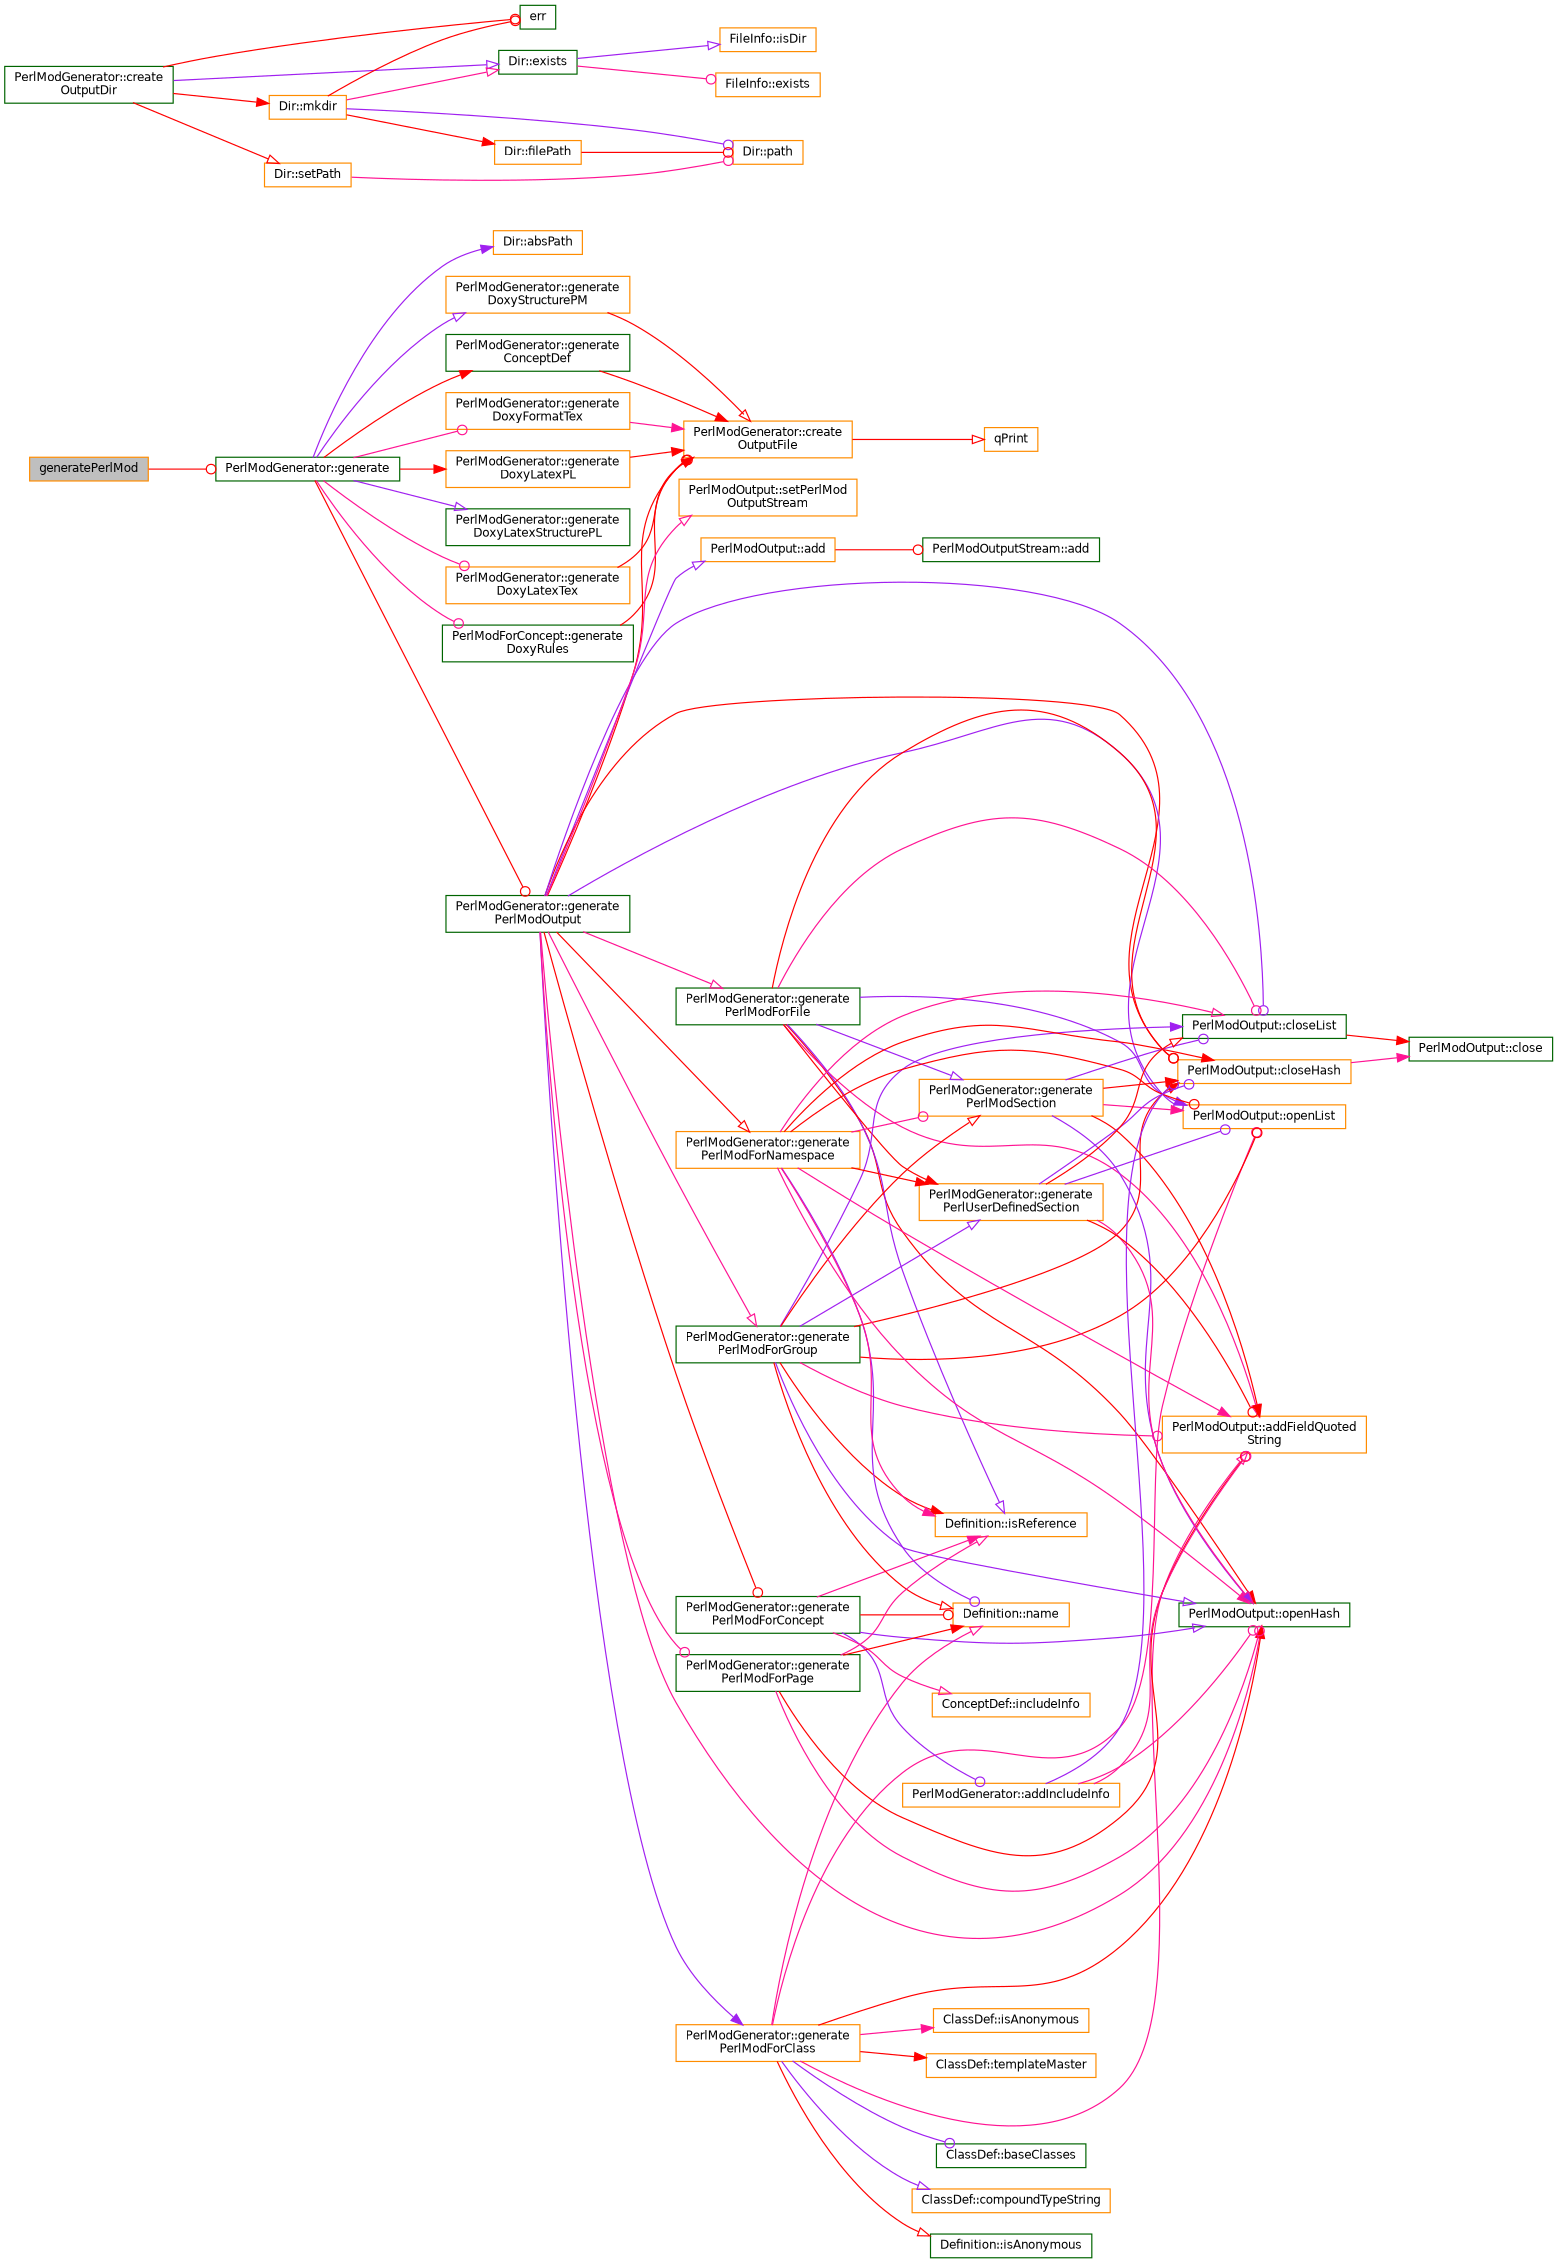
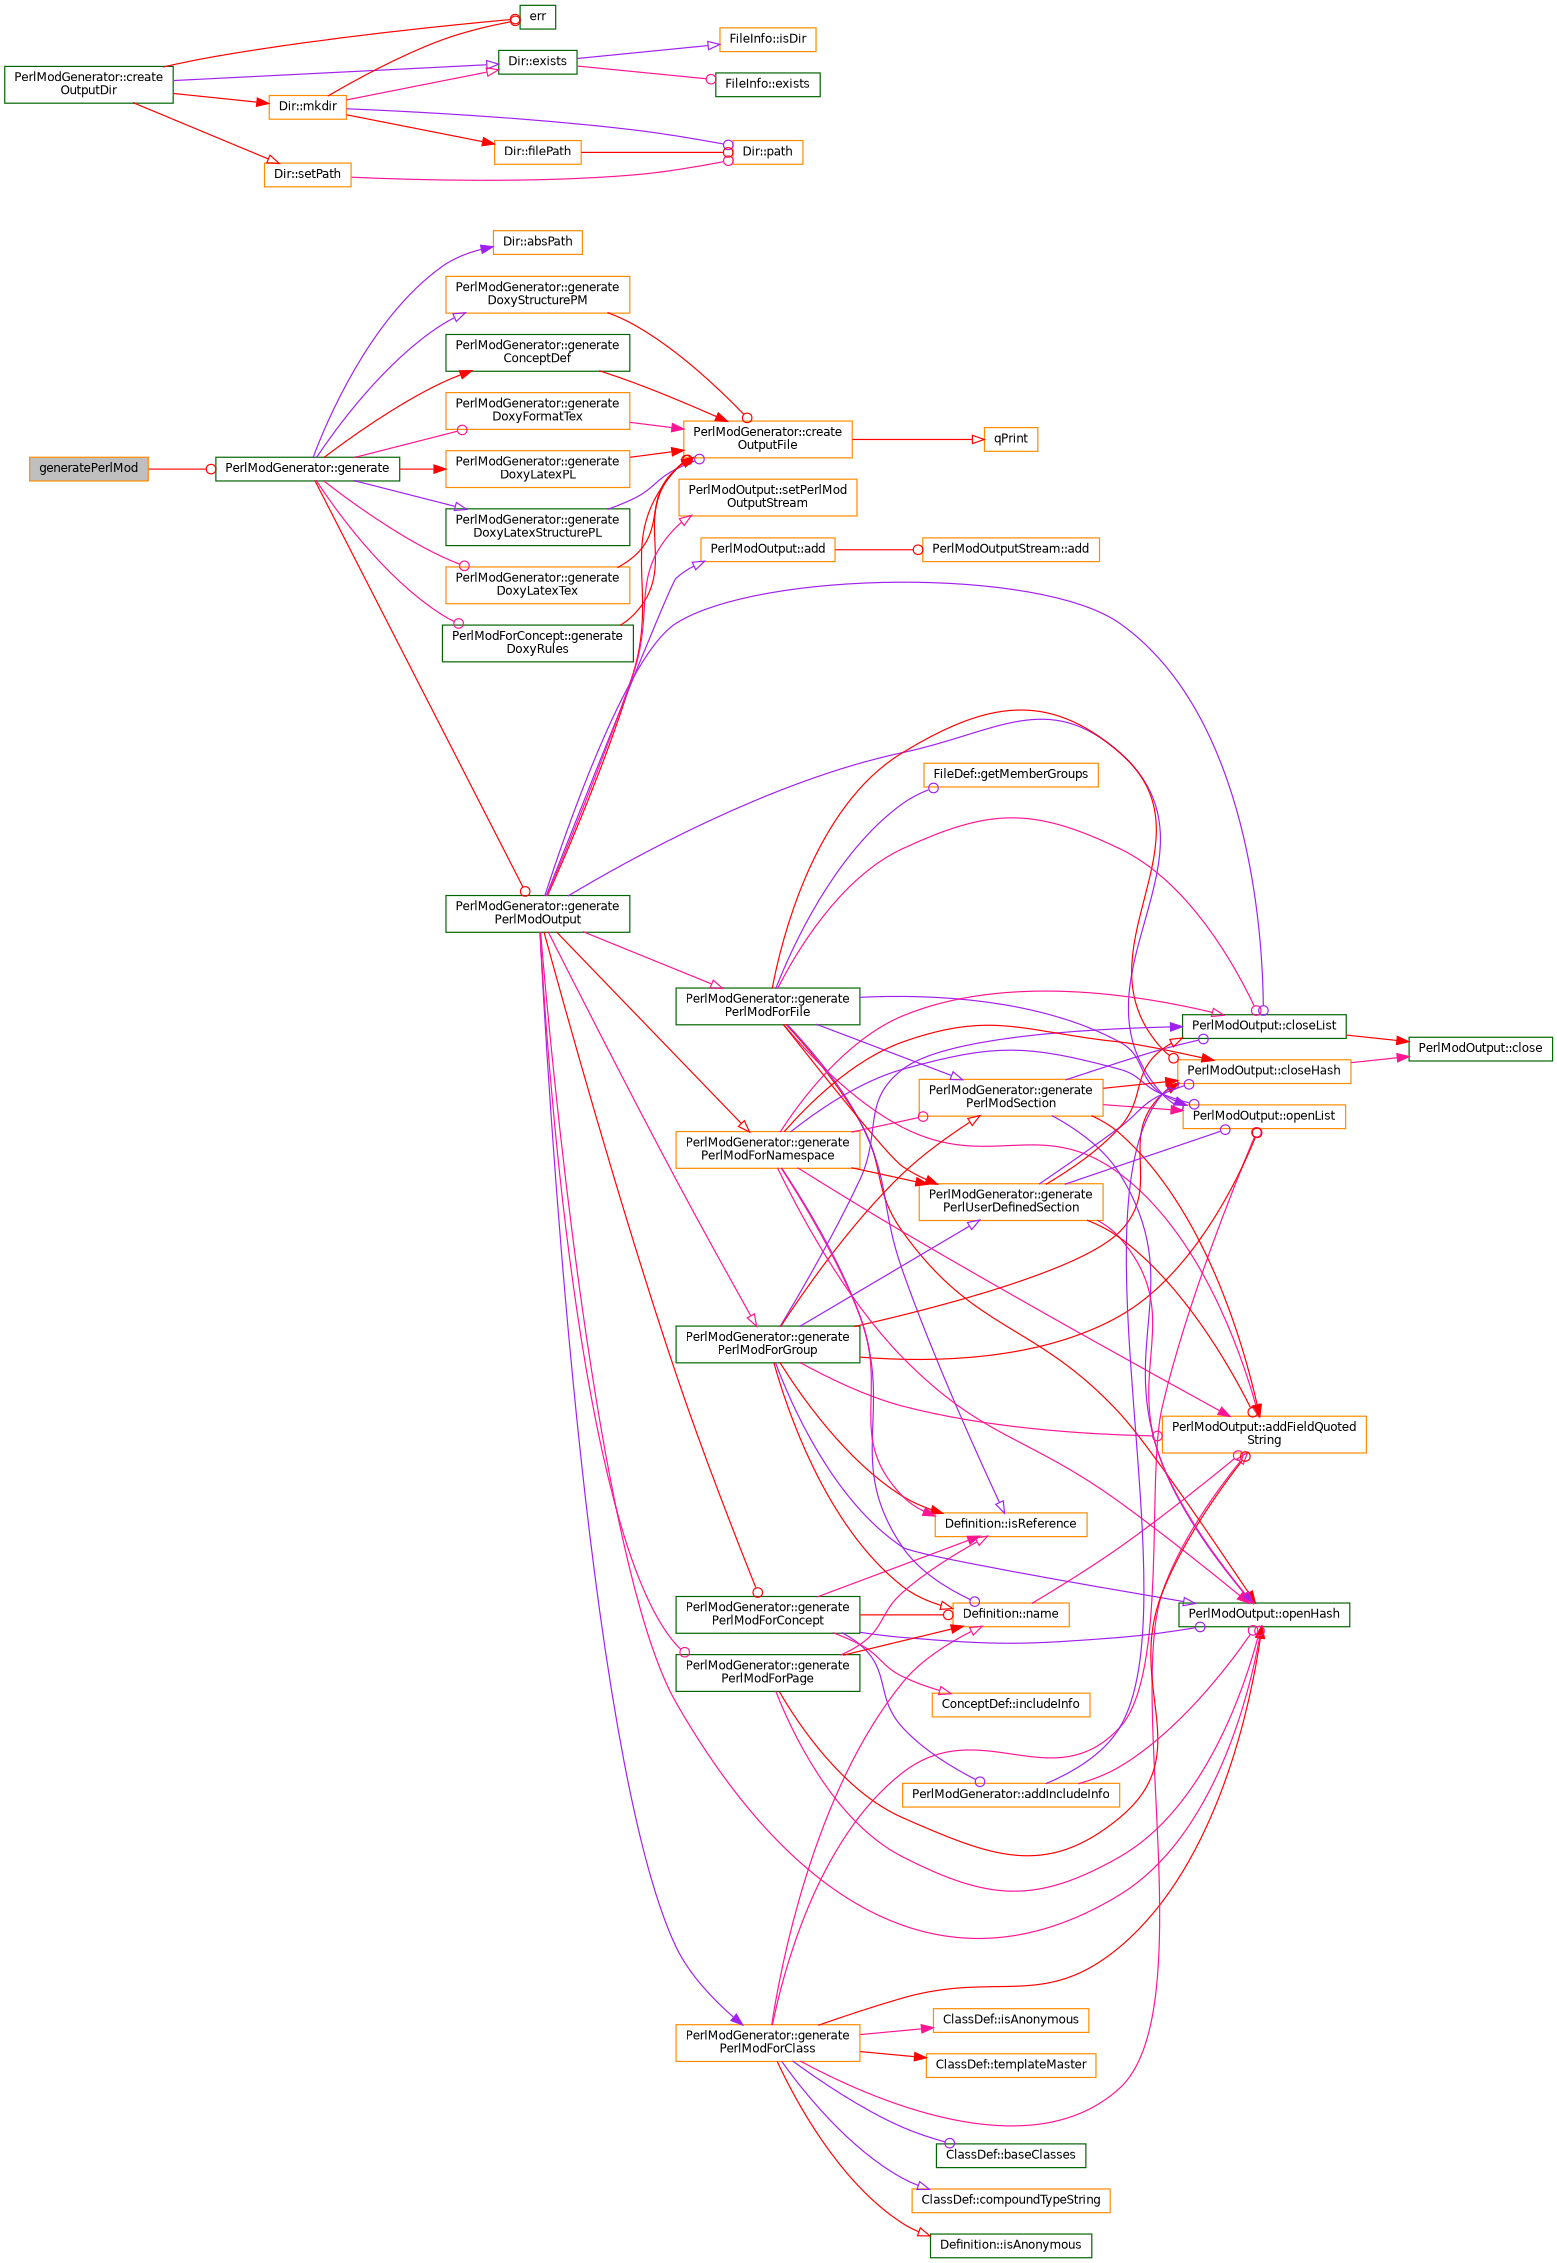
(768, 85) -> (768, 85)
(681, 357) -> (681, 357)
none -> (652, 486)
(1011, 550) -> (1011, 550)
(967, 698) -> none
none -> (1011, 775)
(986, 1052) -> (986, 1052)
(1153, 1621) -> (1131, 1539)
(1028, 1643) -> (1028, 1643)
